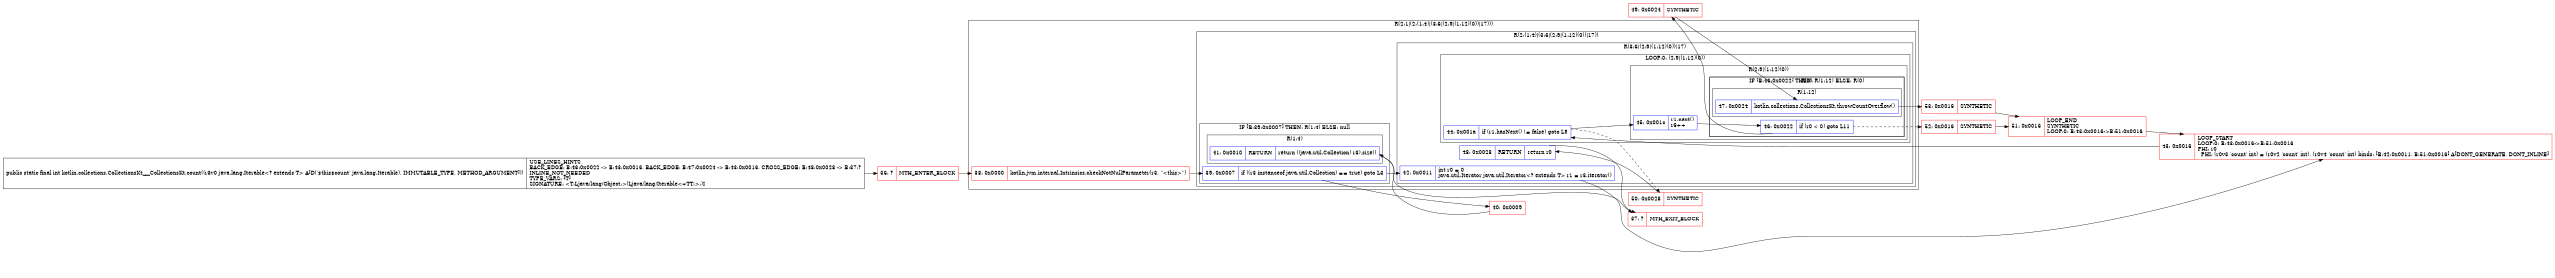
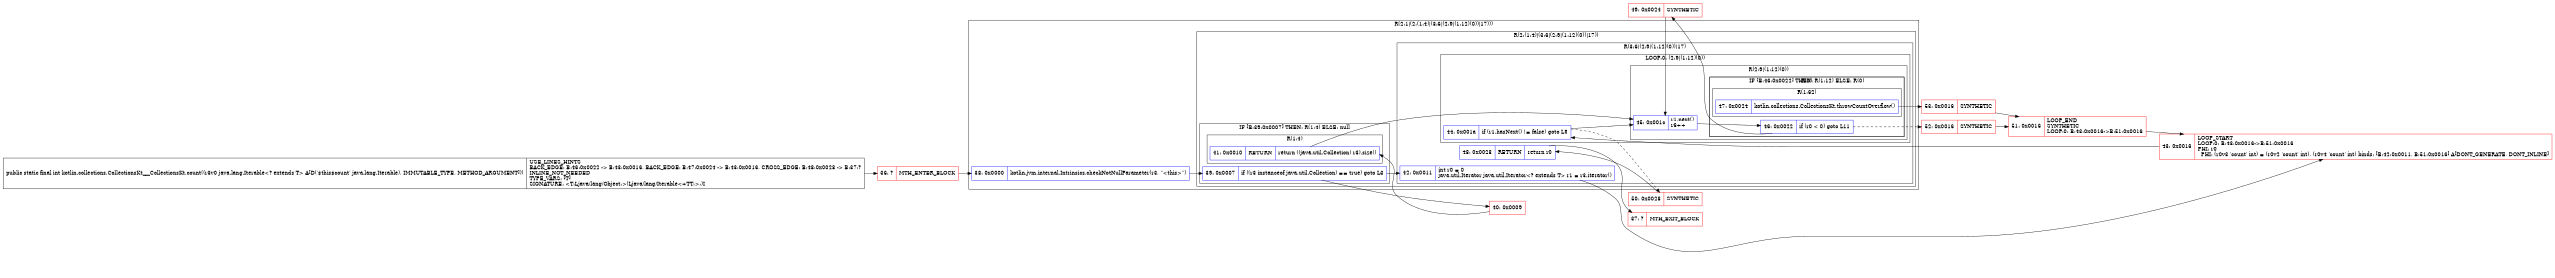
(1735, 57) -> (1665, 62)
(1807, 93) -> (1807, 93)
(1081, 173) -> (1081, 173)
(1497, 196) -> (1468, 114)
